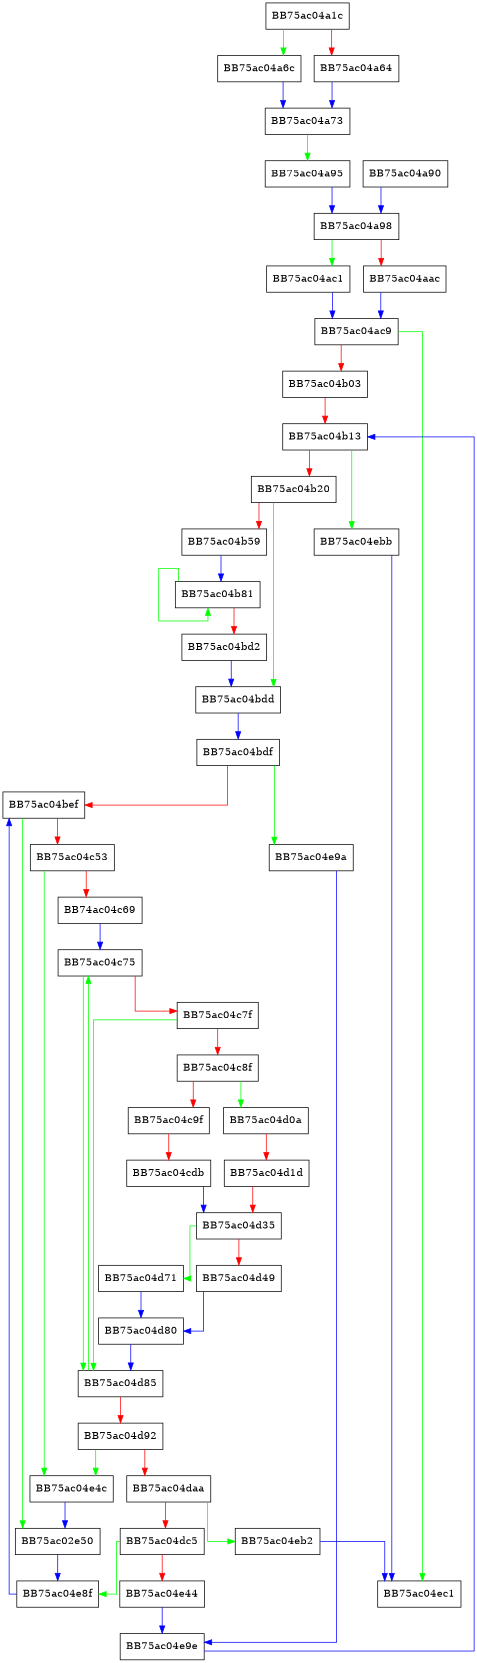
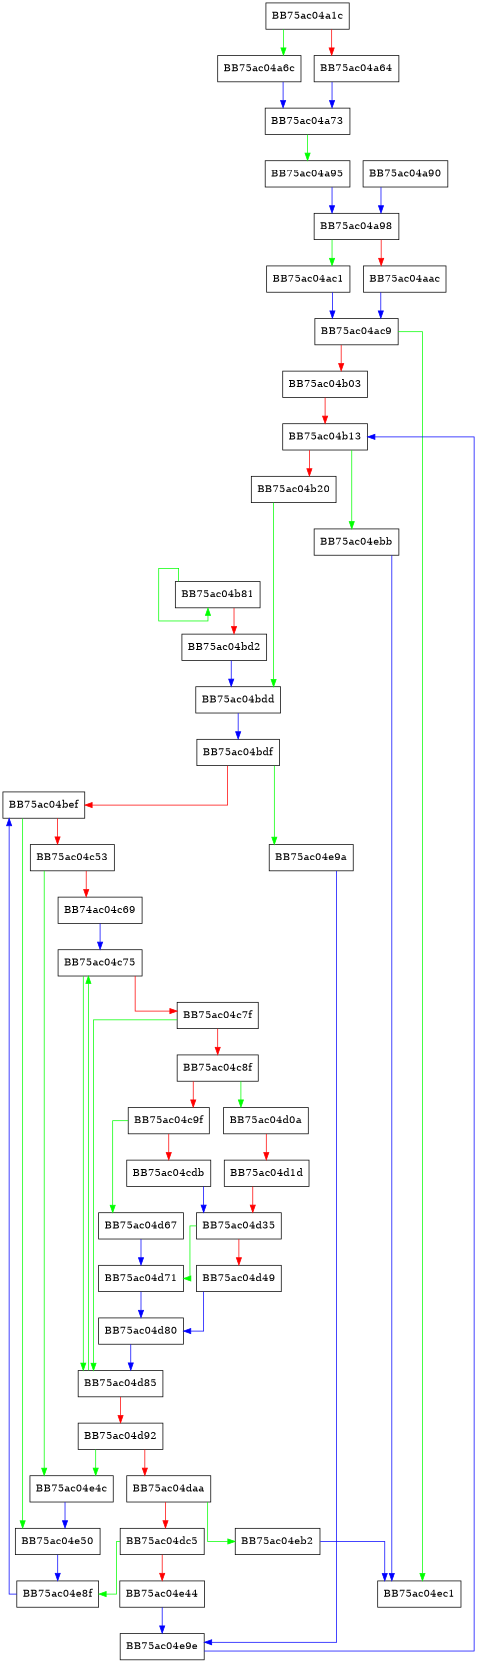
(224, 542) -> none
none -> (141, 1226)
(58, 1541) -> (58, 1541)
